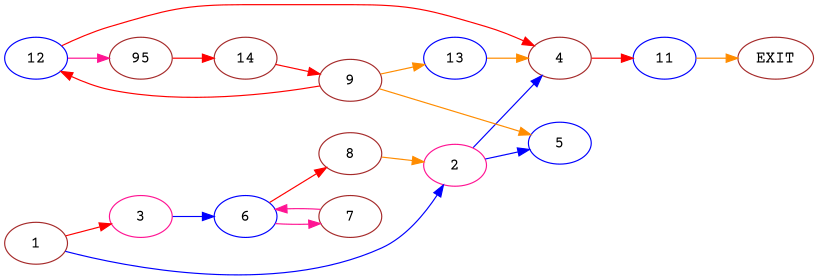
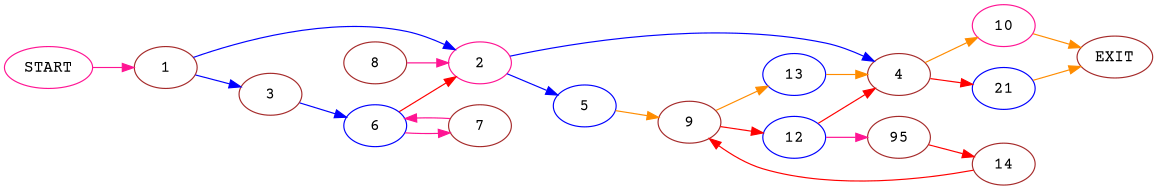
none -> (1004, 26)
(665, 58) -> (1004, 88)
none -> (49, 68)
(449, 110) -> (631, 113)
(397, 159) -> (422, 63)
(293, 188) -> (423, 97)
(141, 216) -> (270, 94)
(83, 231) -> (212, 79)
